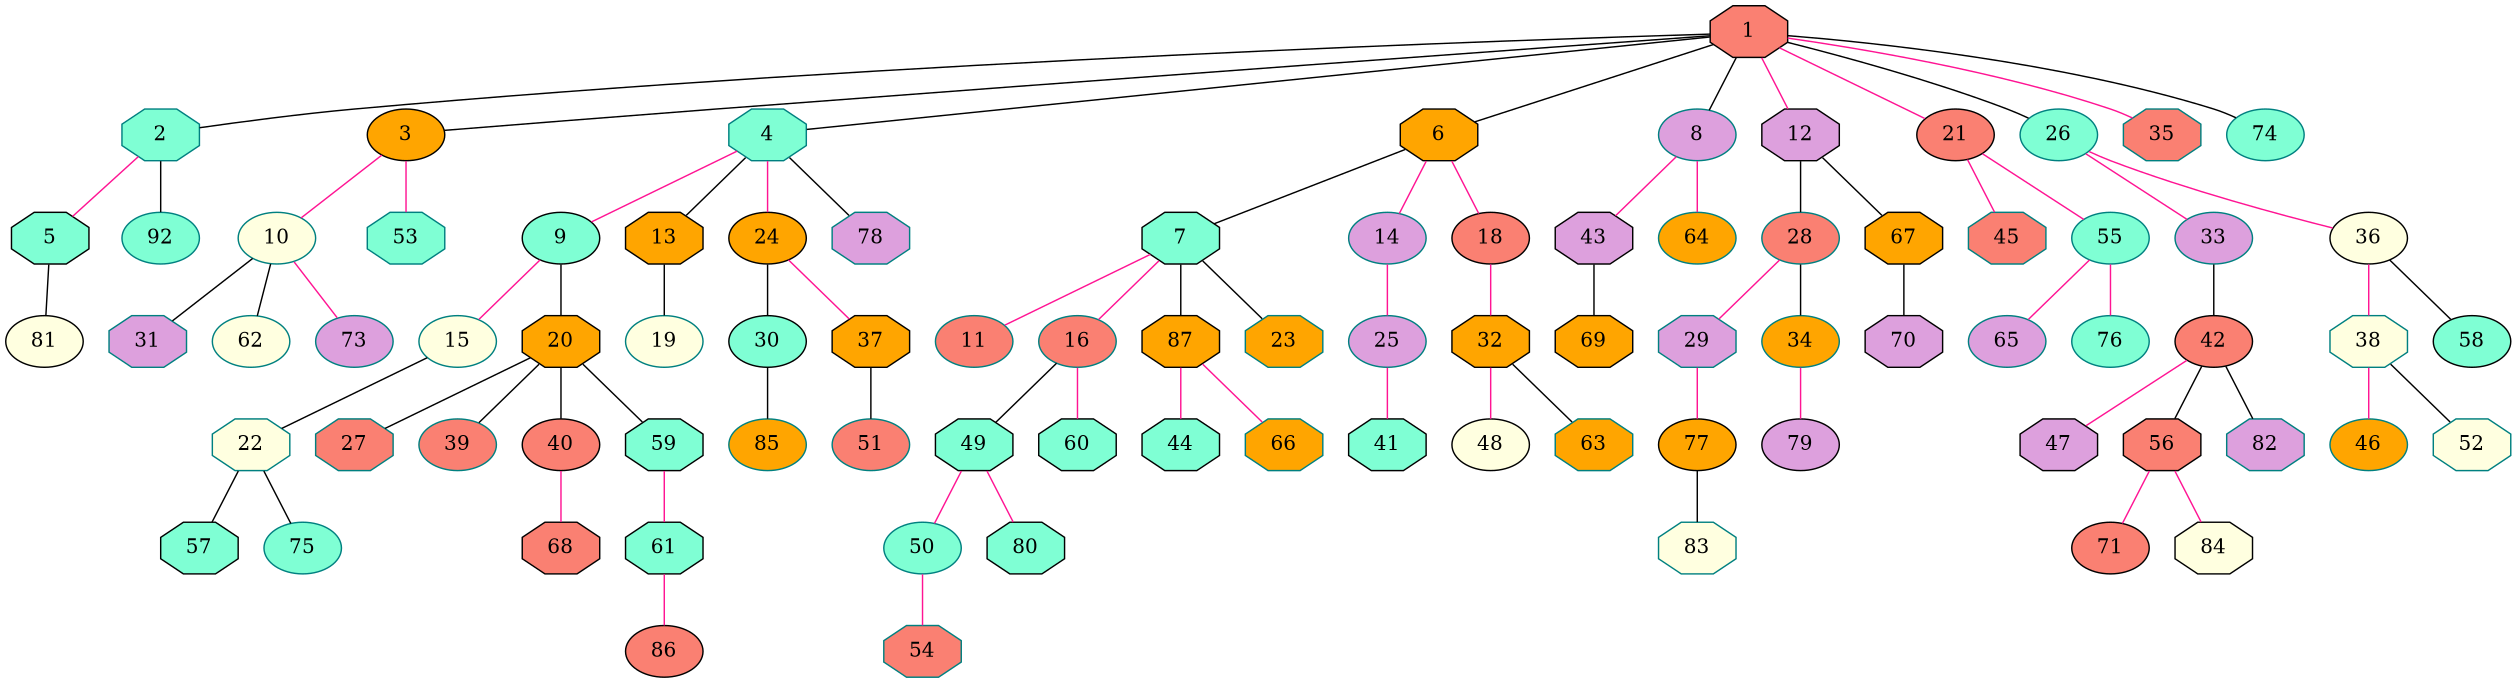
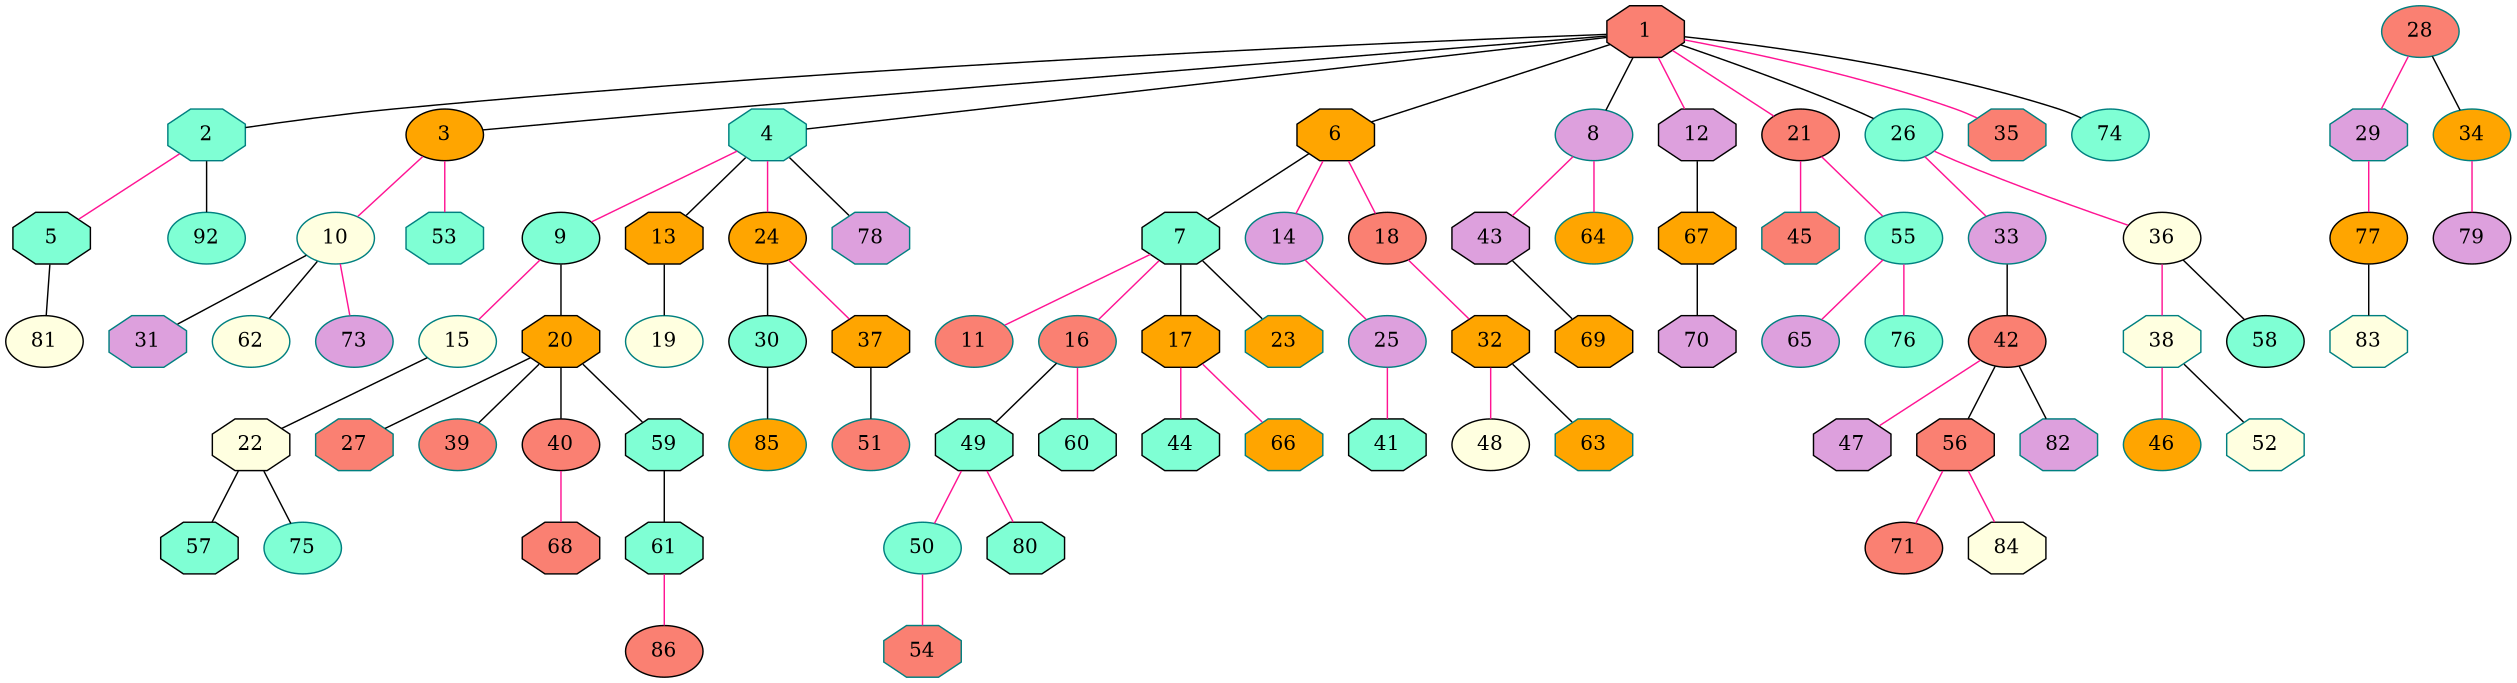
(1801, 187) -> none
(1181, 341) -> (1181, 341)
(251, 445) -> (251, 445)
(664, 497) -> (664, 497)
